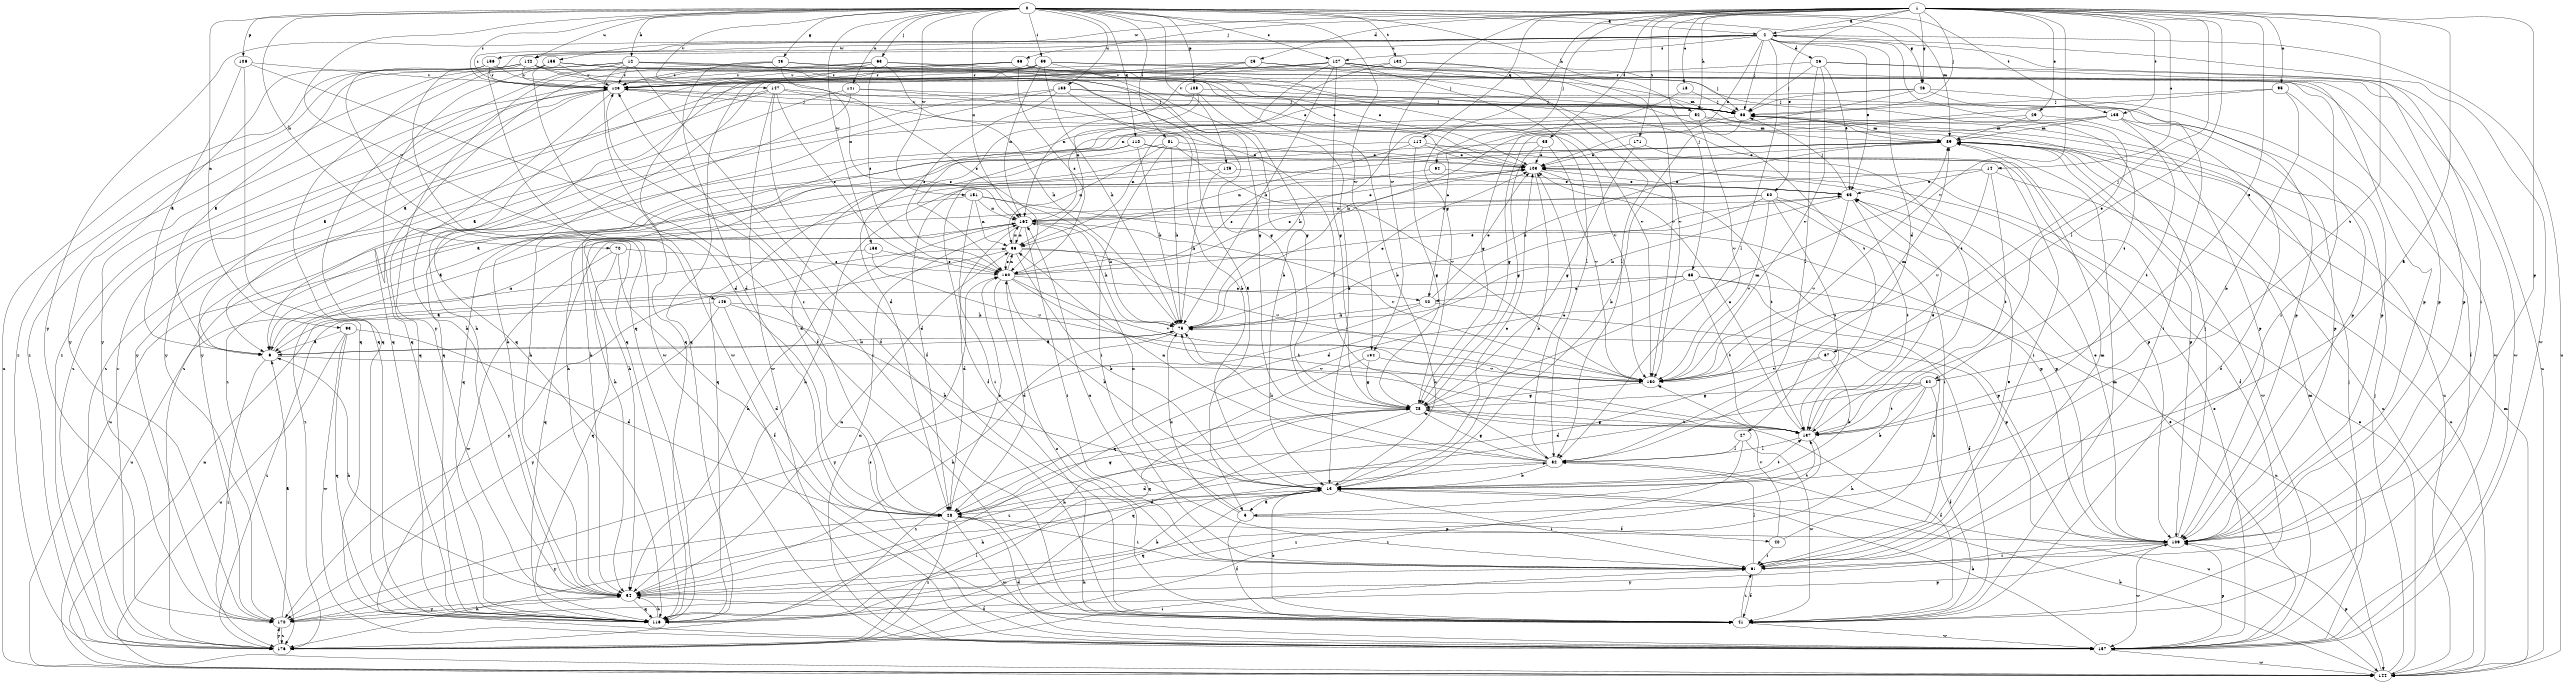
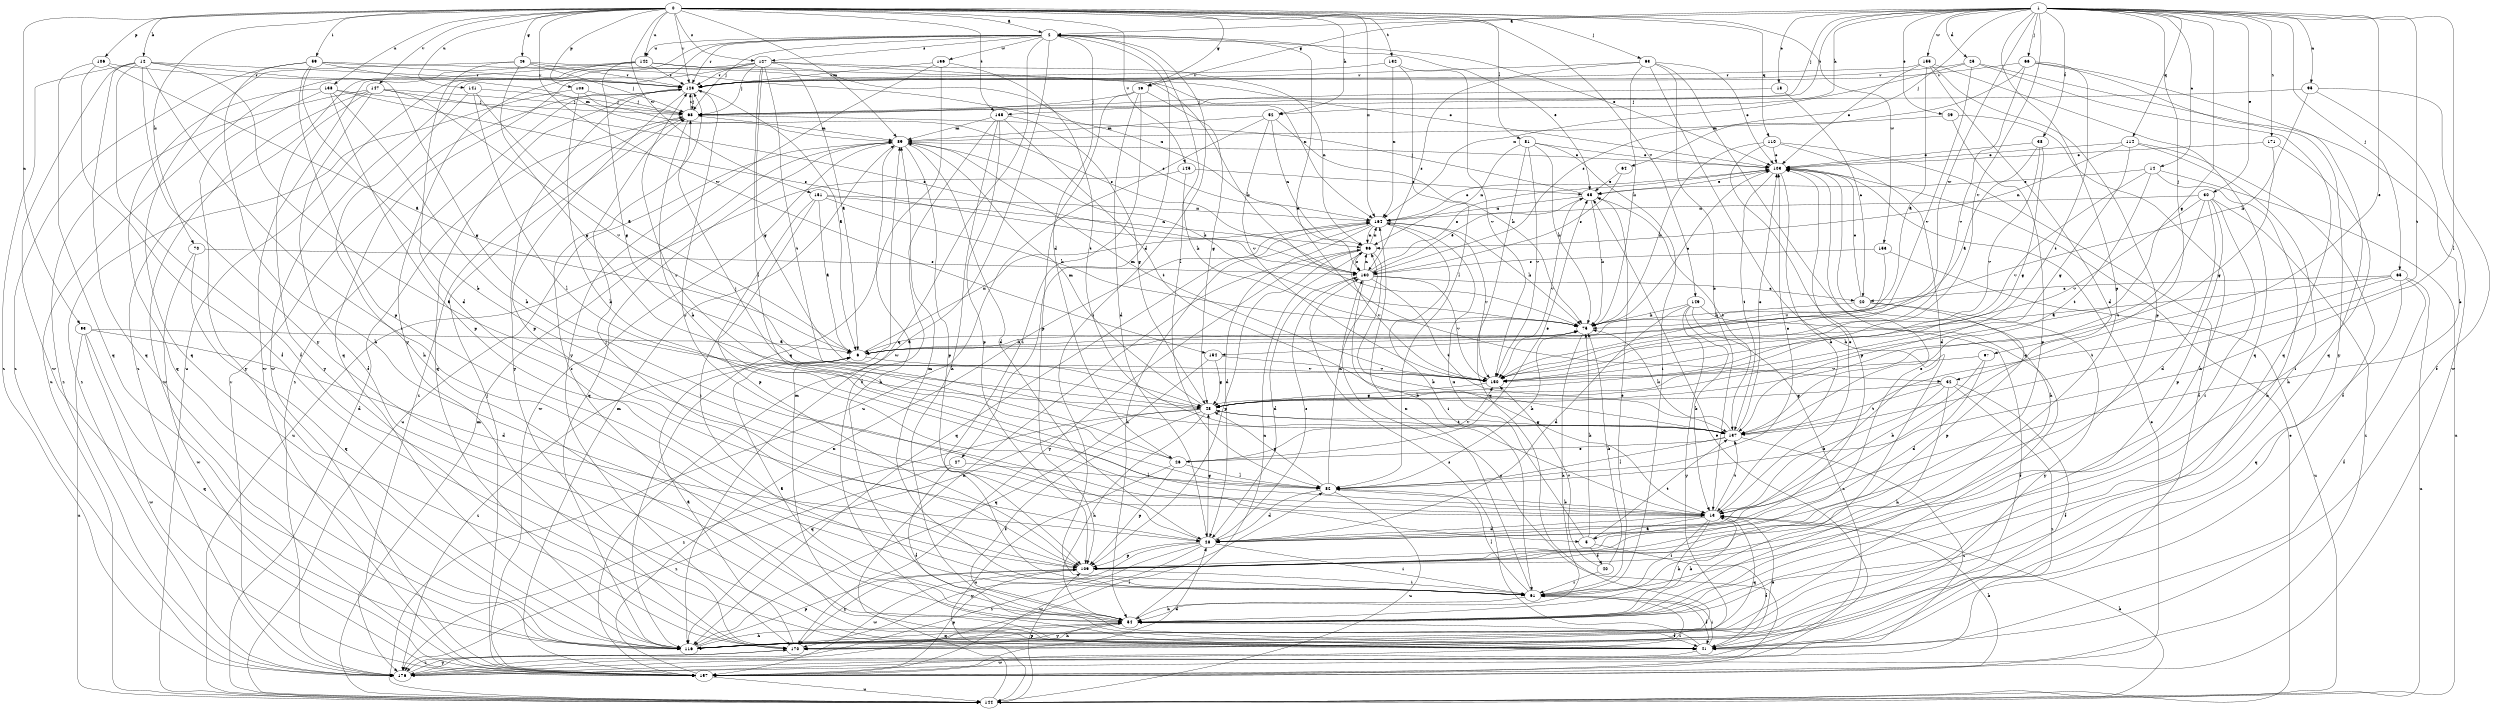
(1108, 194) -> none
(1927, 325) -> (1444, 452)
(2274, 372) -> none
(2375, 395) -> (359, 409)
(349, 476) -> (782, 489)
(1812, 529) -> (917, 556)
(1006, 600) -> (2020, 469)
(2261, 663) -> (865, 689)
